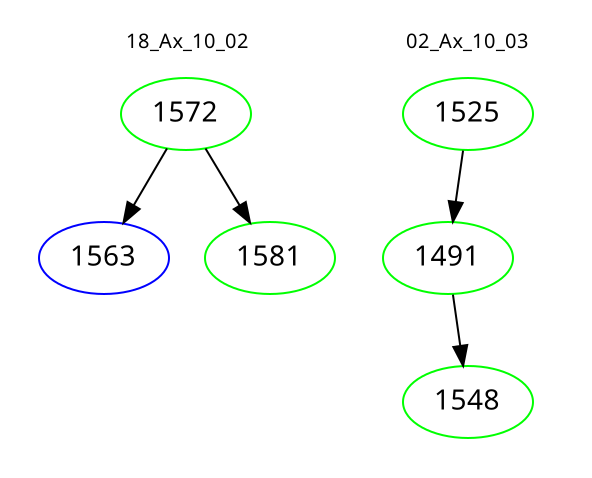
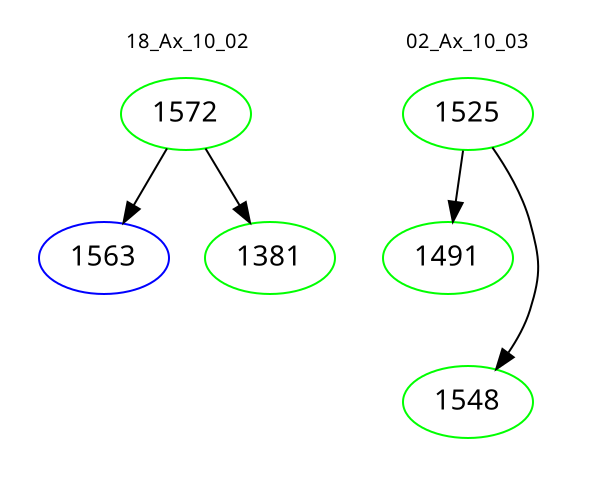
(270, 258) -> (270, 258)
(457, 320) -> (536, 248)
